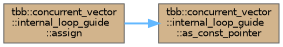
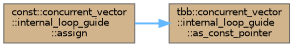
(64, 23) -> (69, 23)
